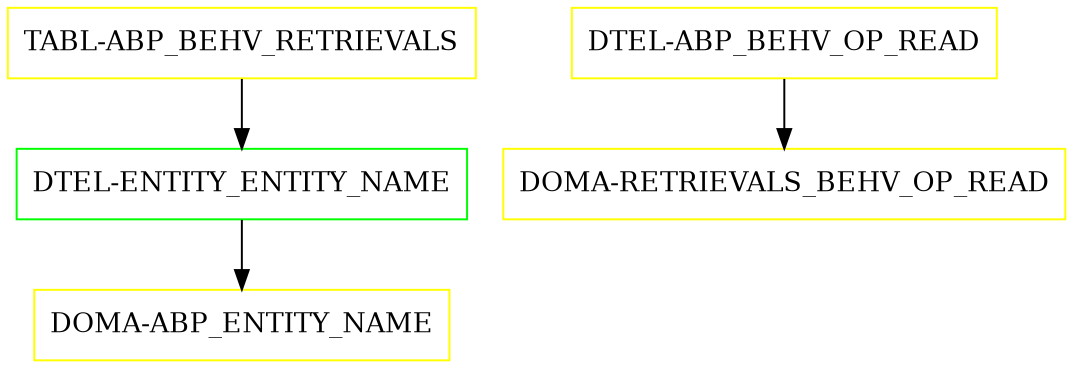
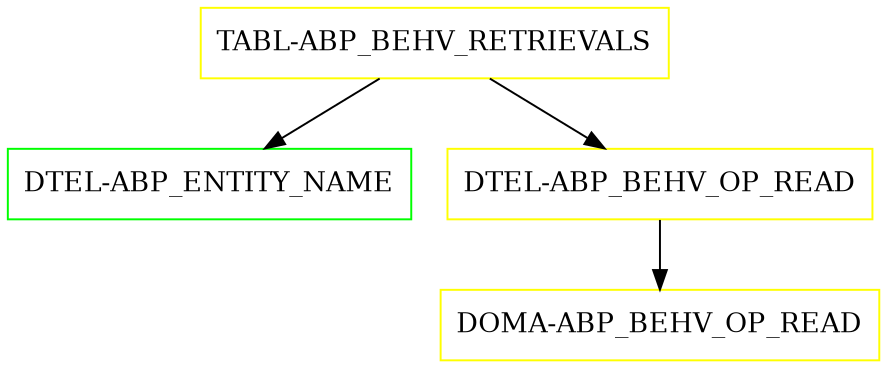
none -> (539, 108)
(242, 184) -> (210, 184)
(784, 184) -> (660, 325)
(242, 325) -> none
